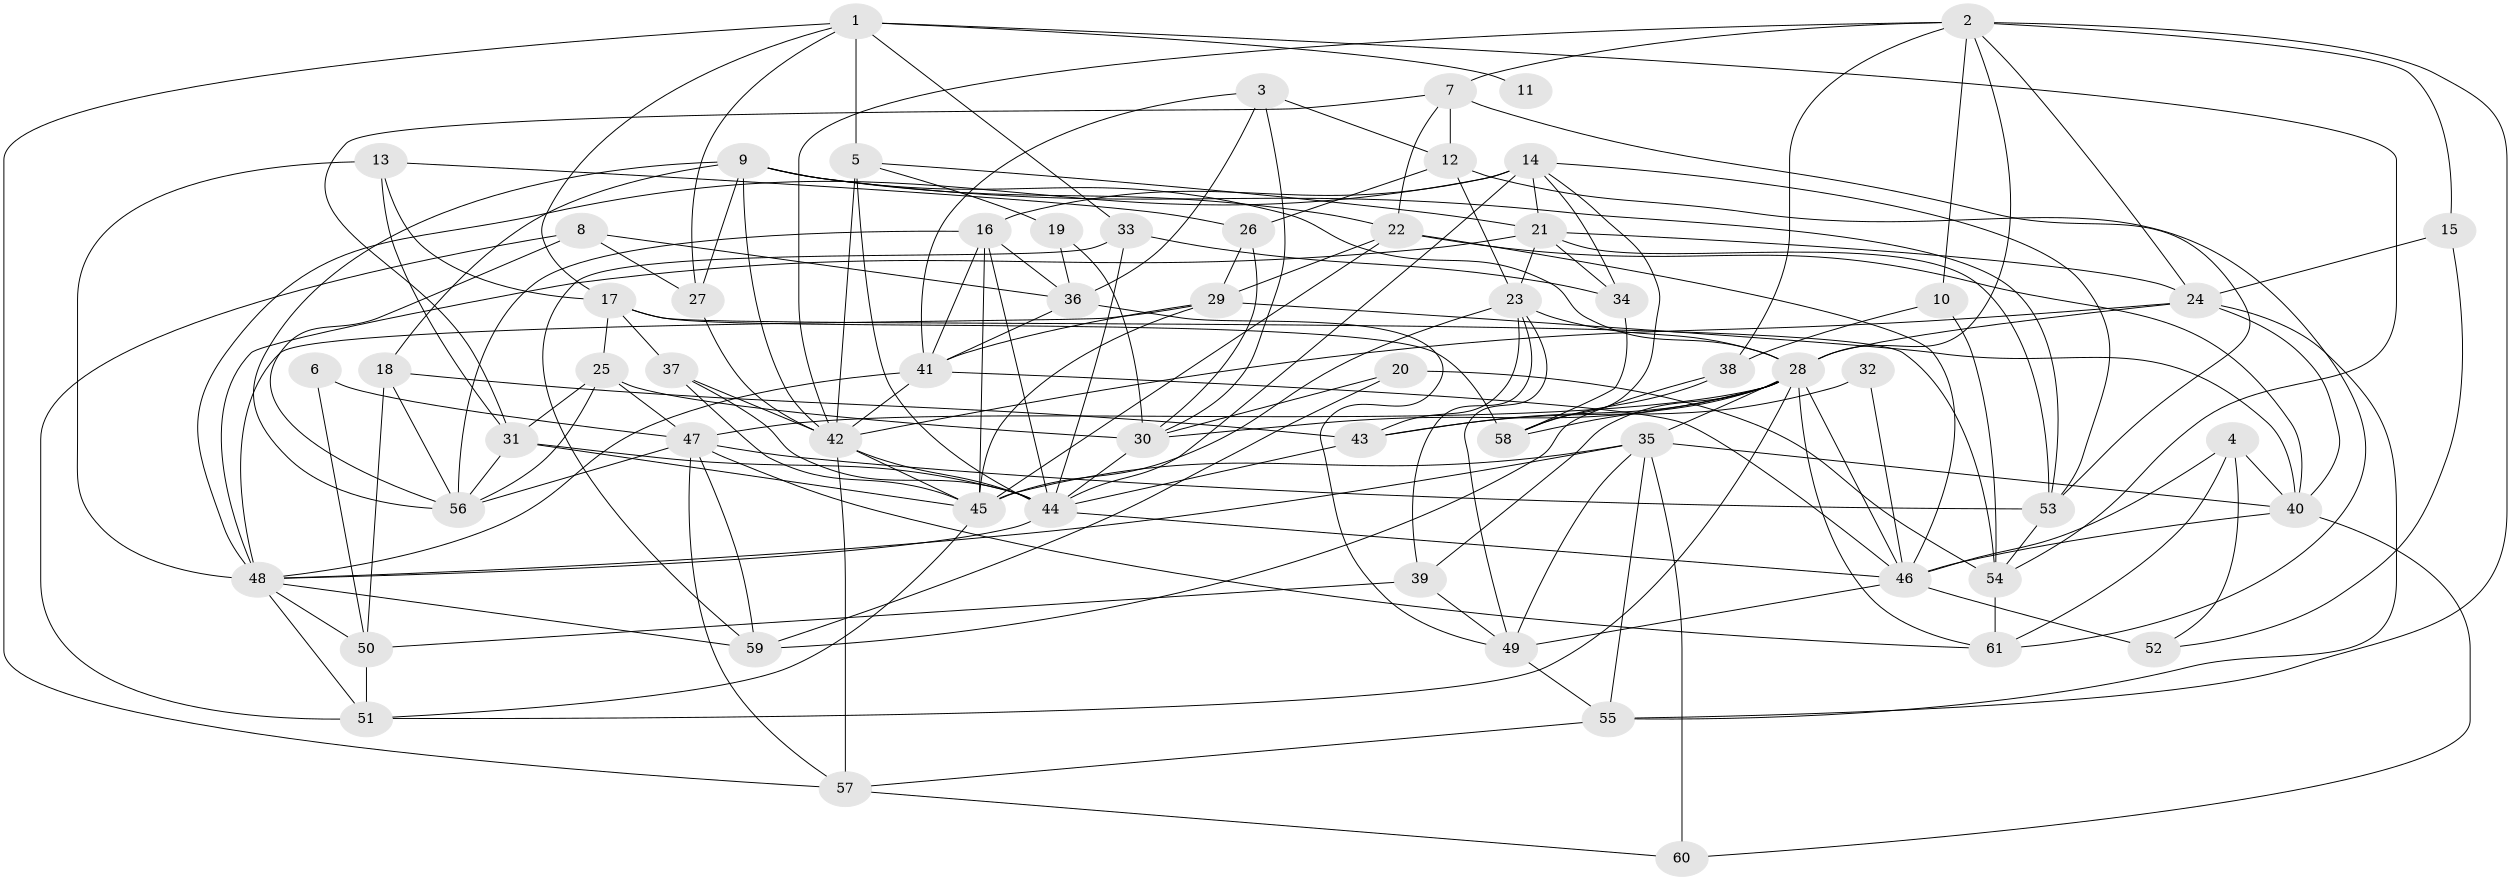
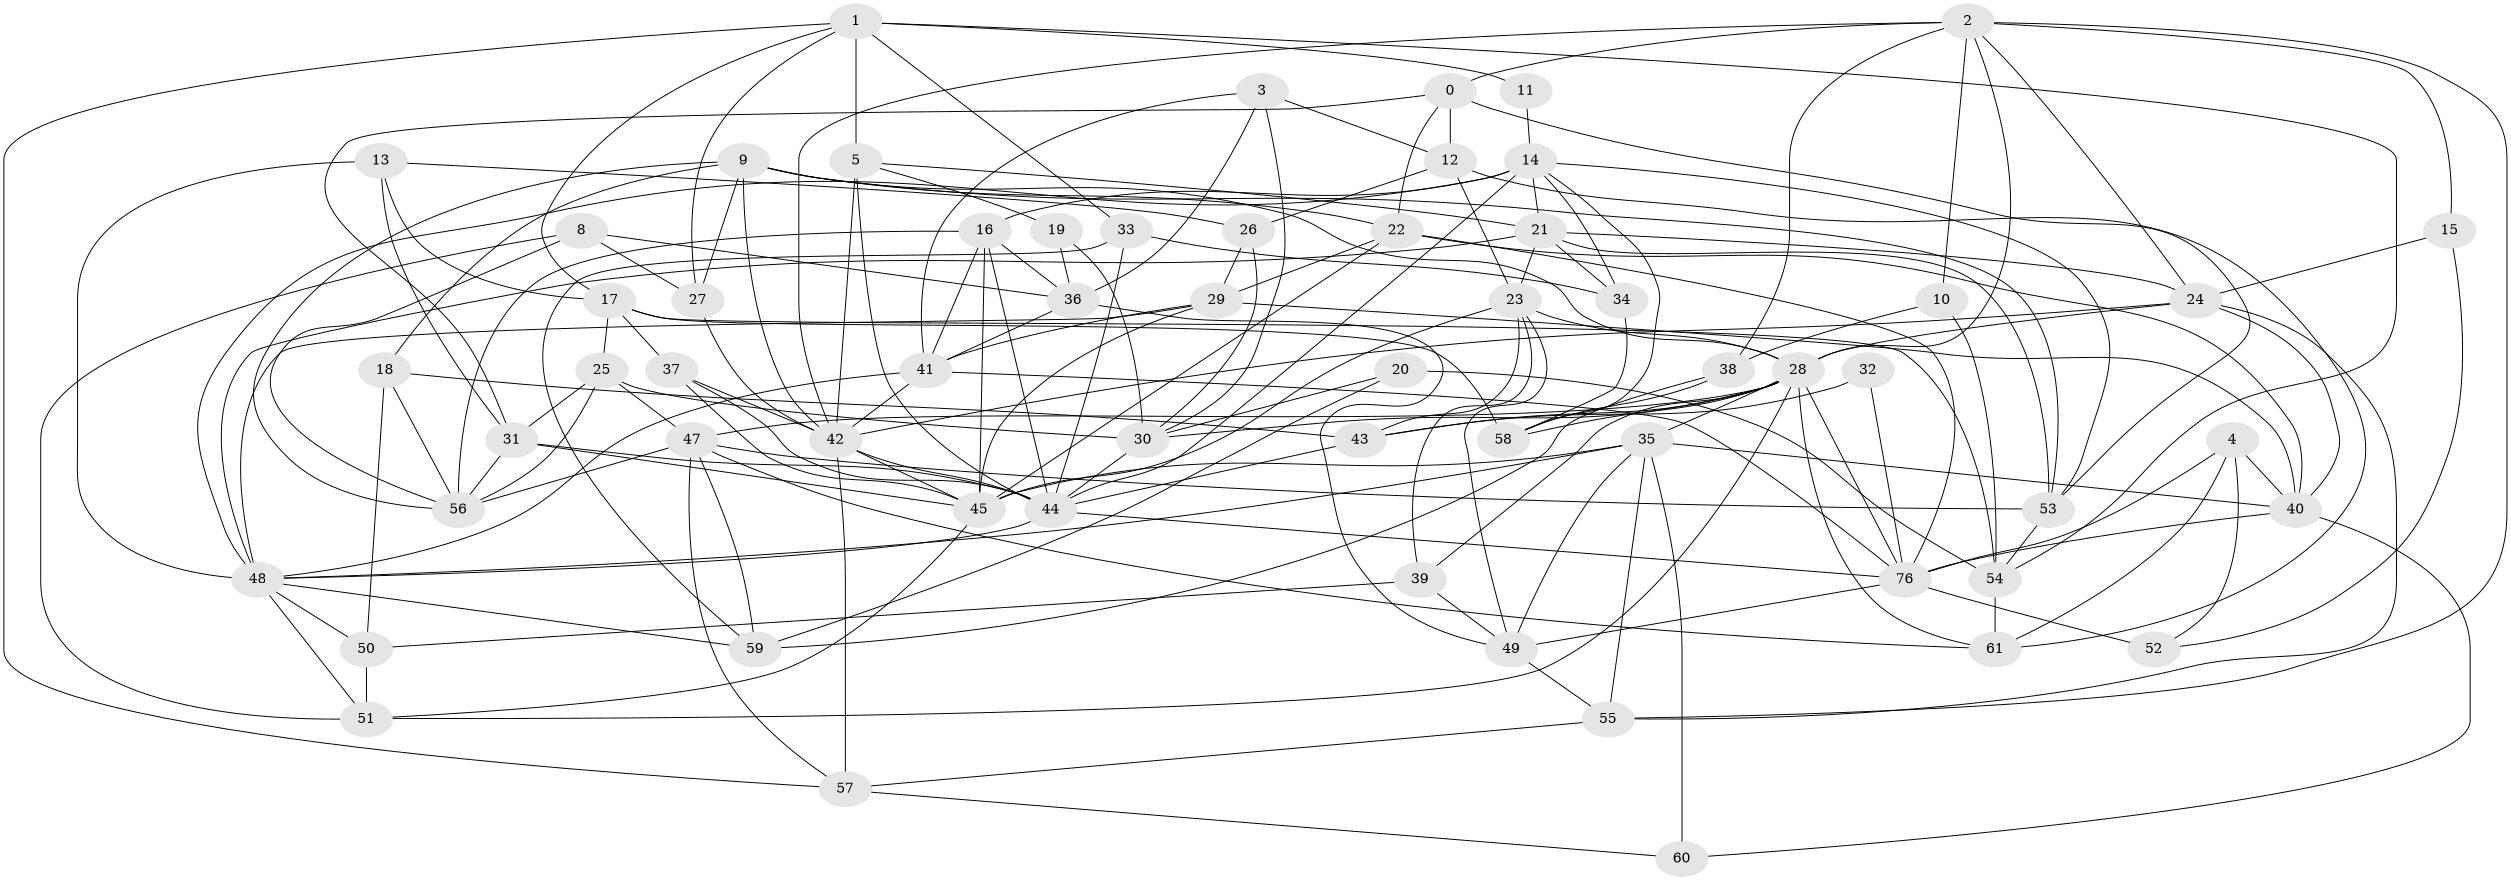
(1450, 91) -> (1450, 91)
none -> (1528, 126)
(315, 370) -> none
(1905, 580) -> (1905, 580)
